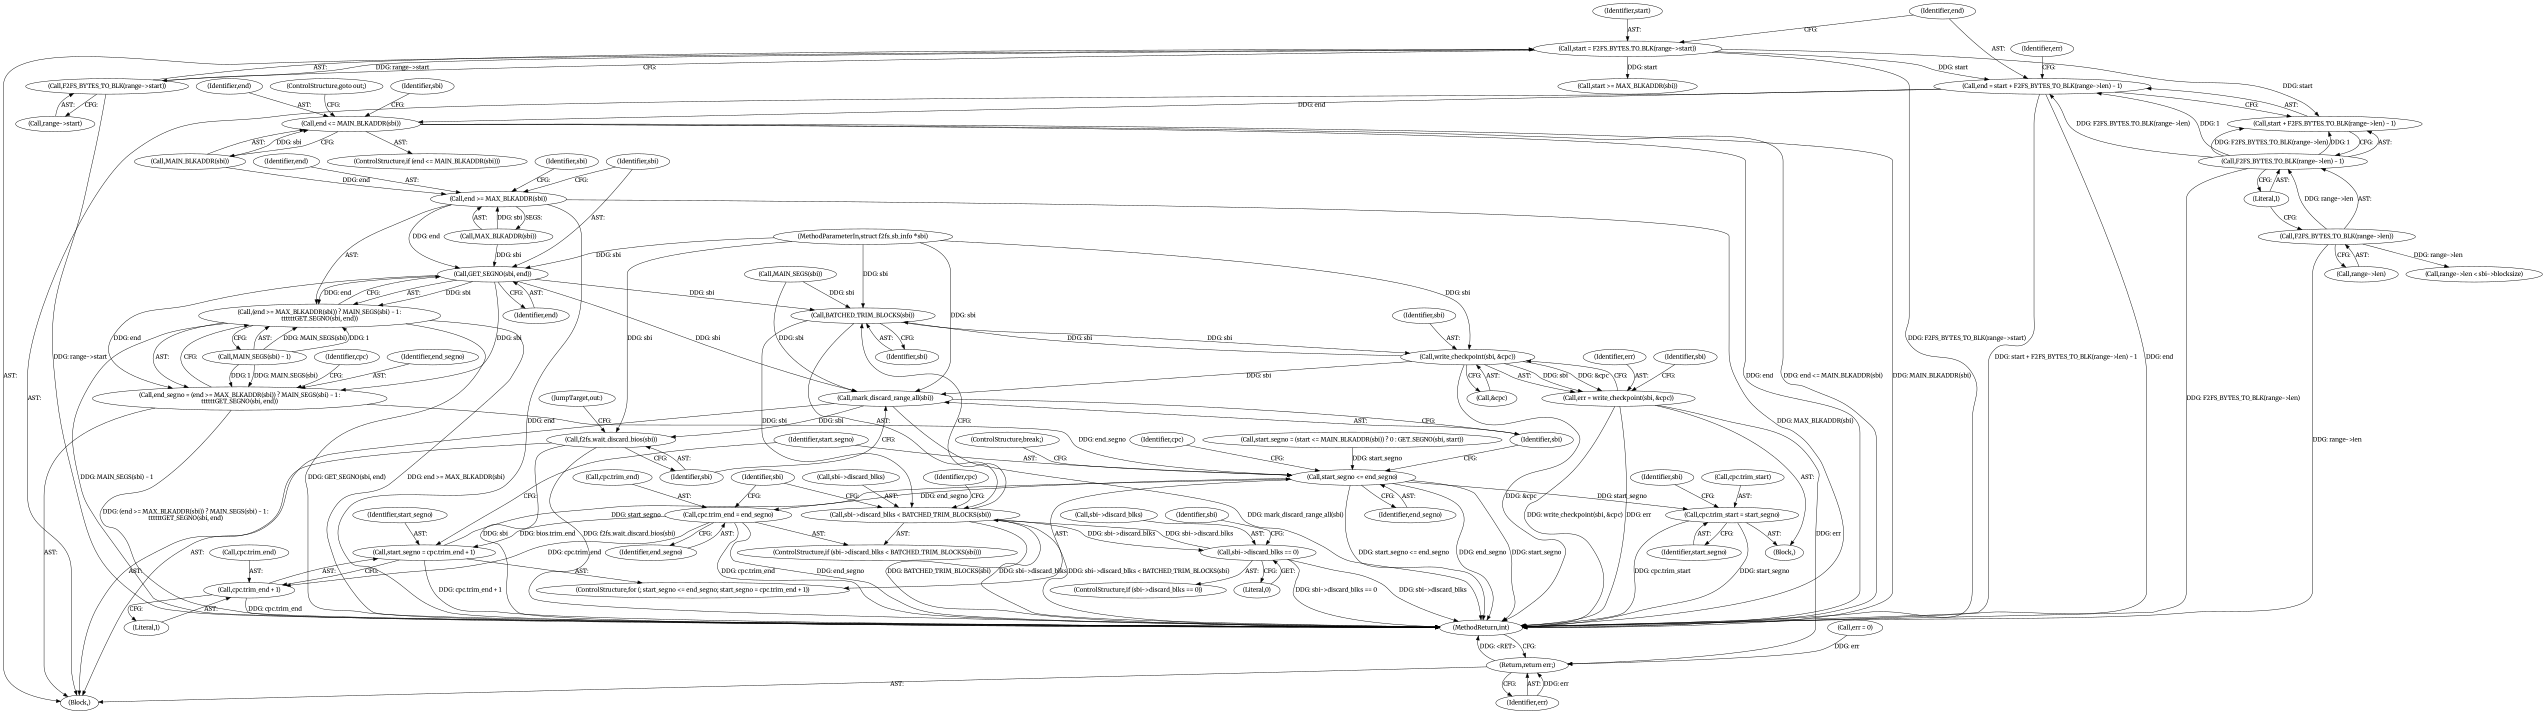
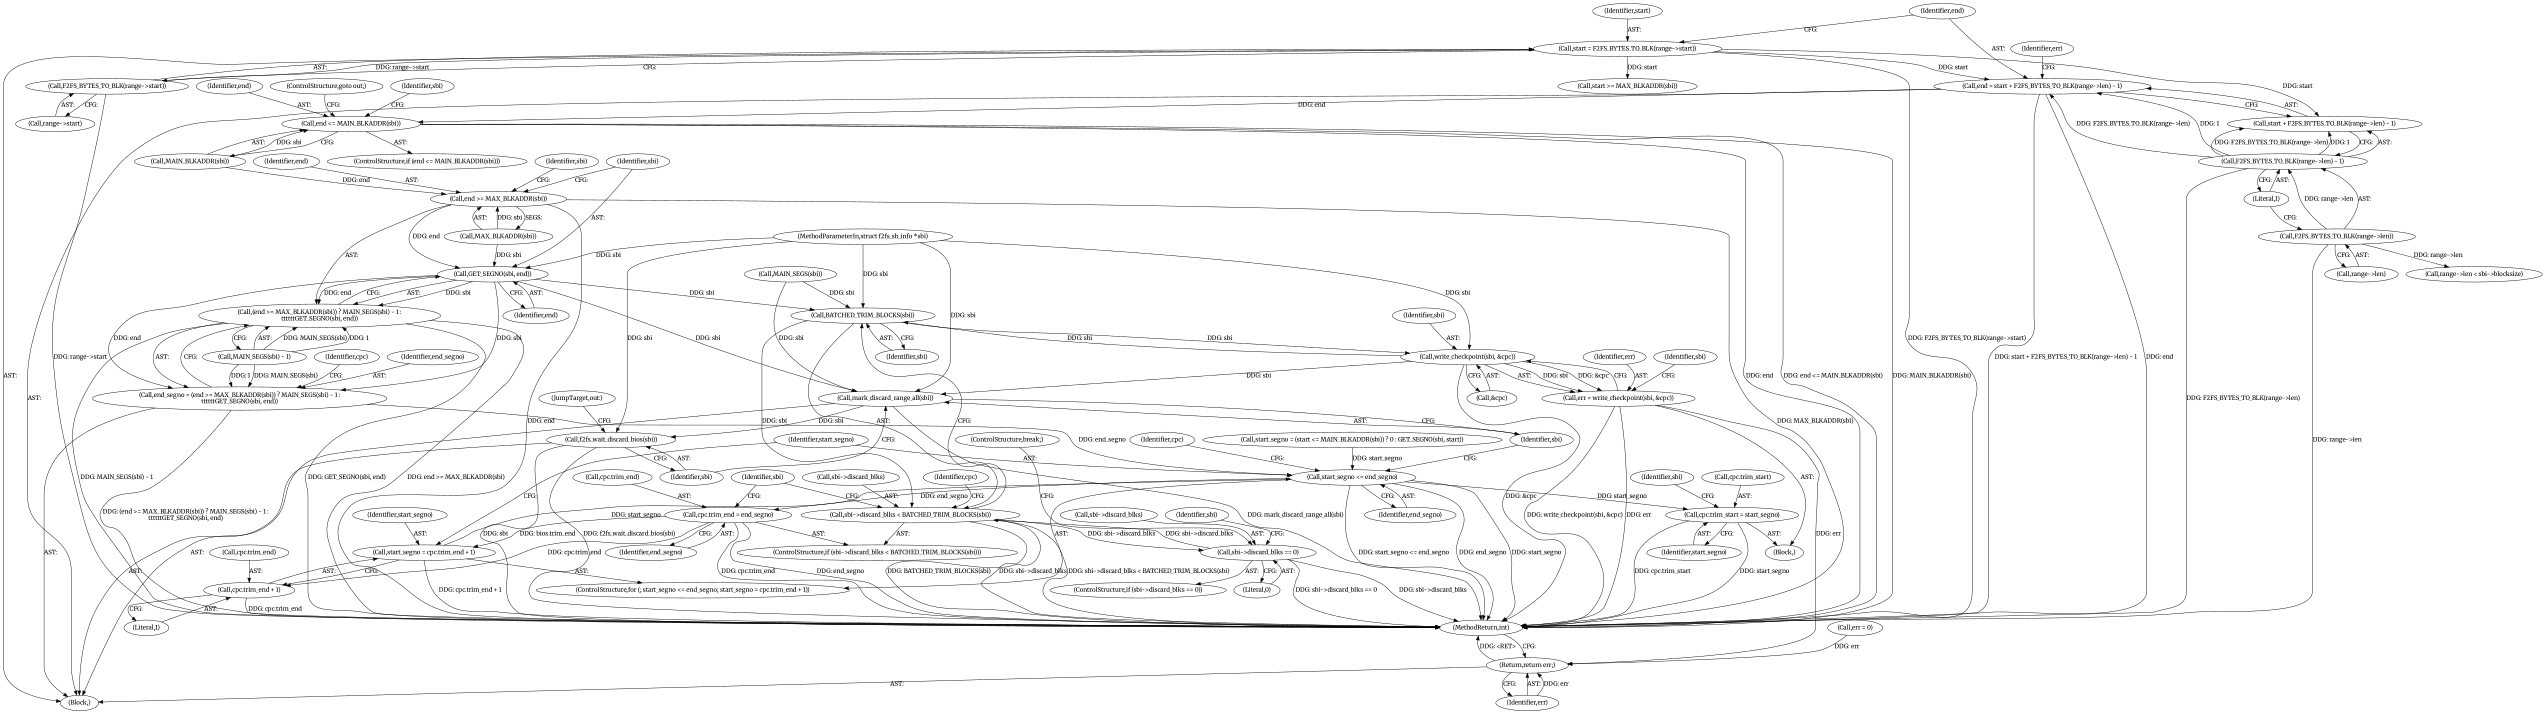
(1153, 470) -> (1160, 528)
(1289, 571) -> (1289, 571)
